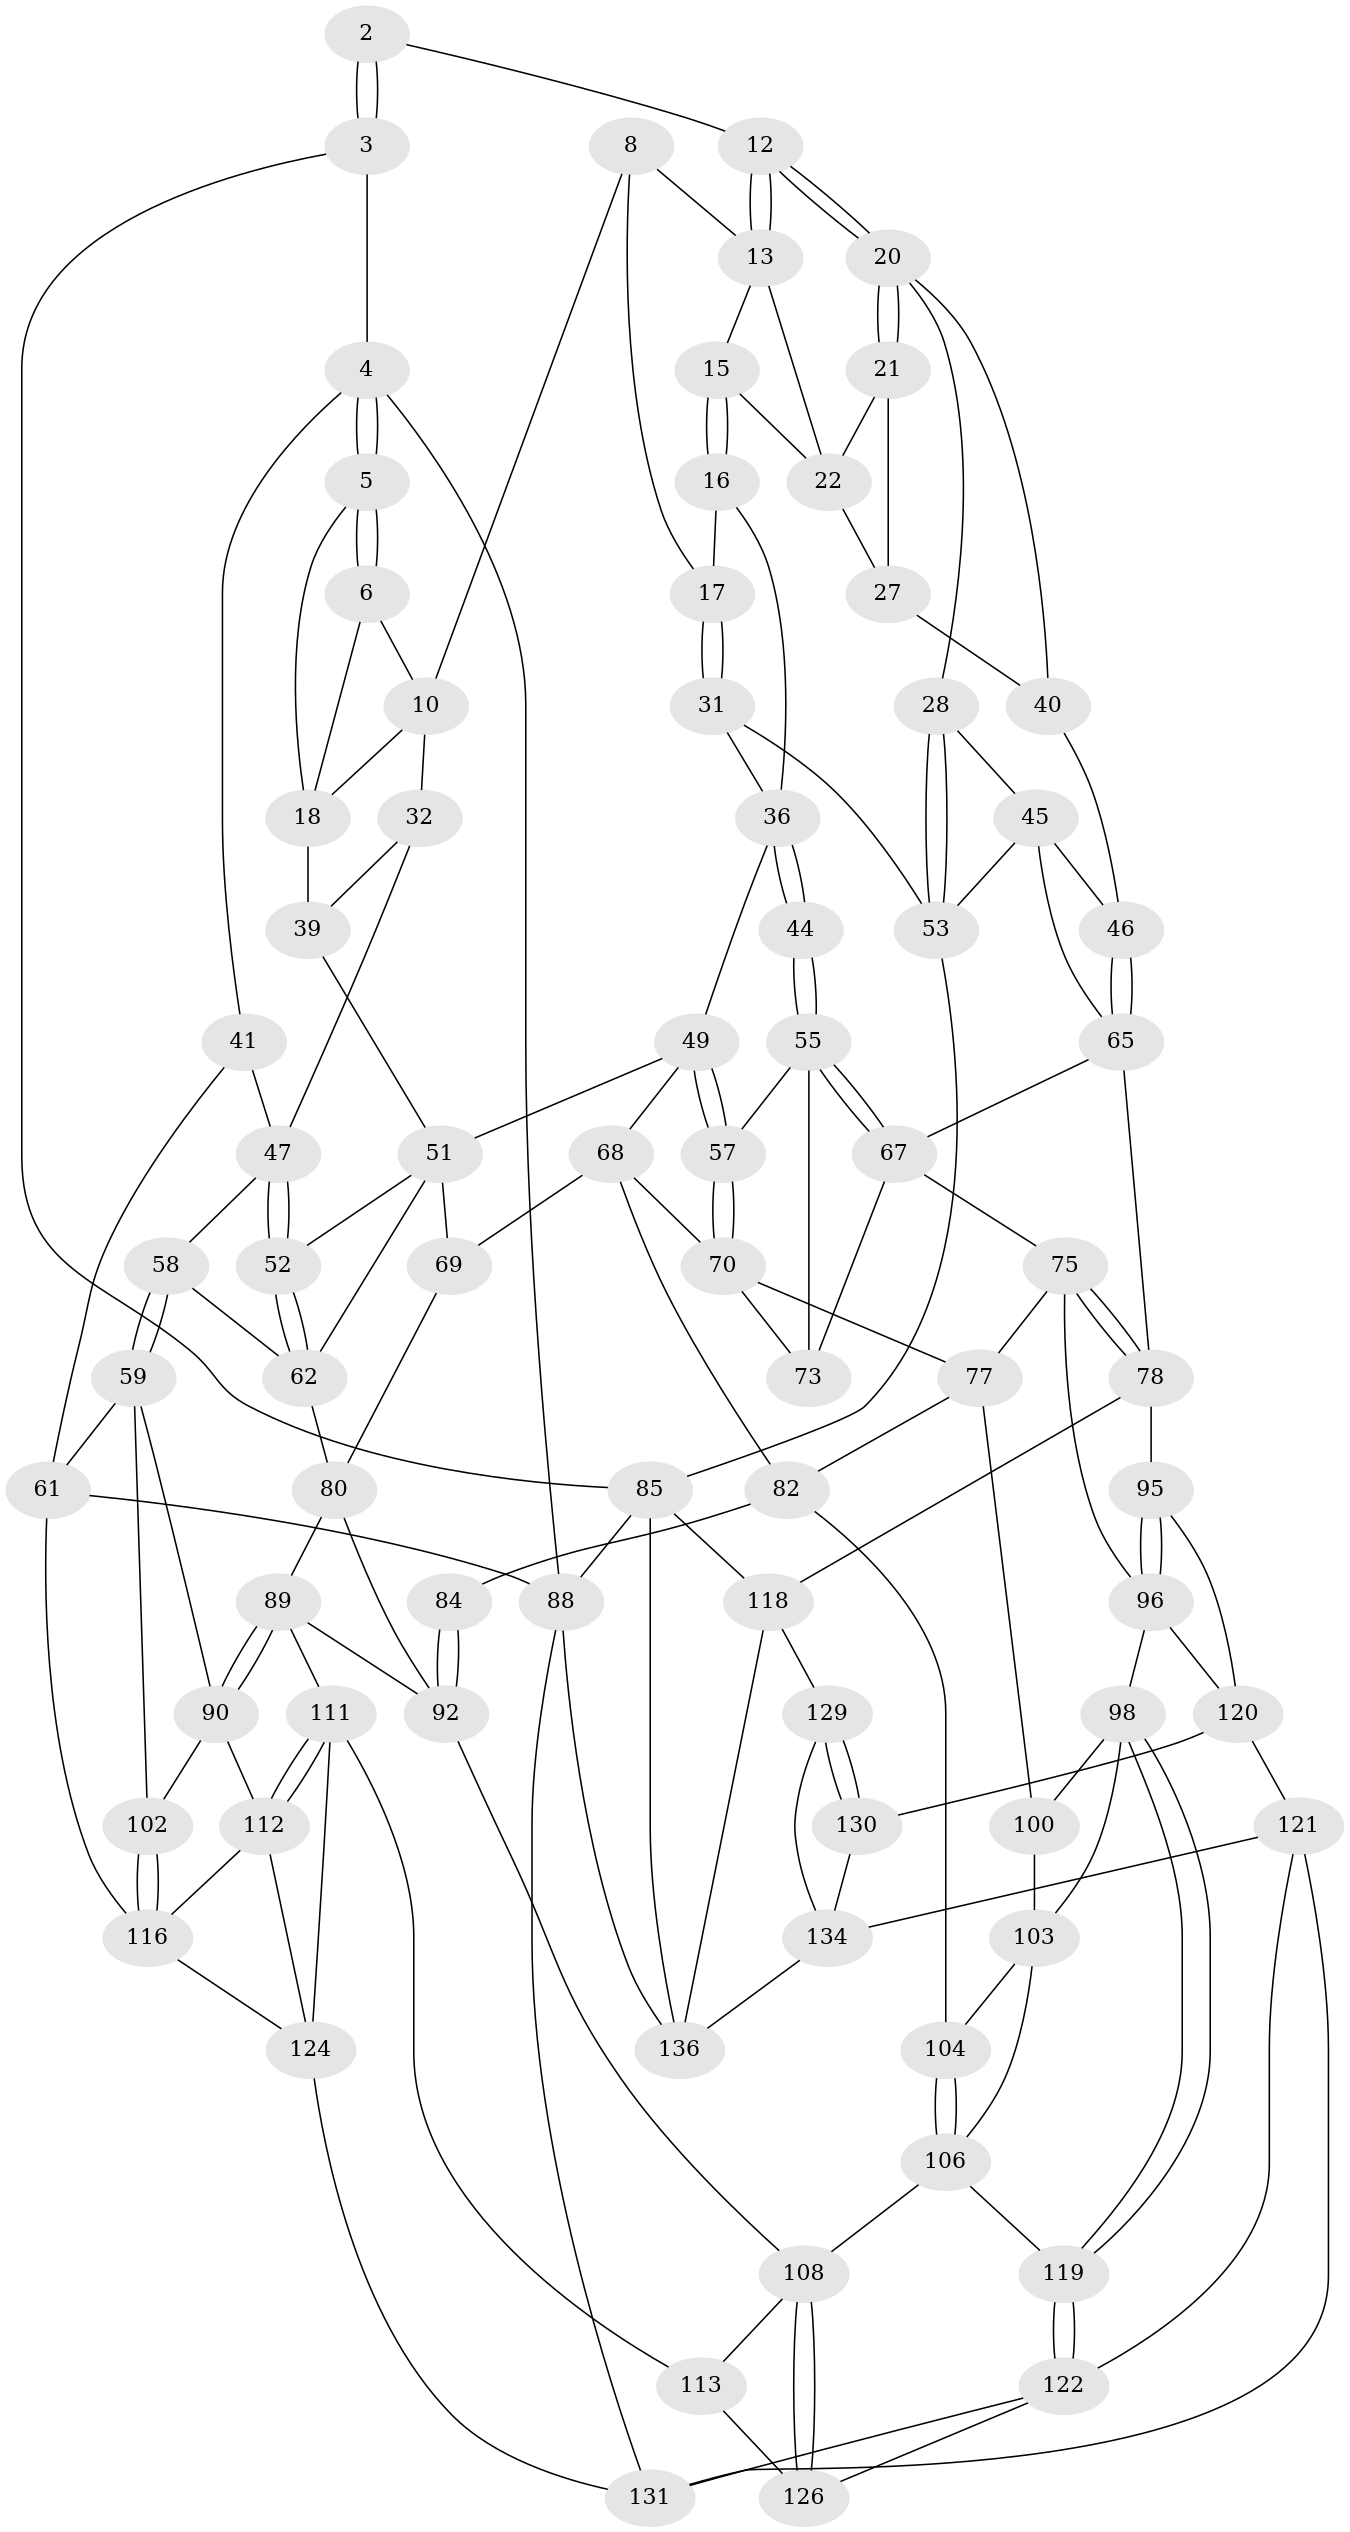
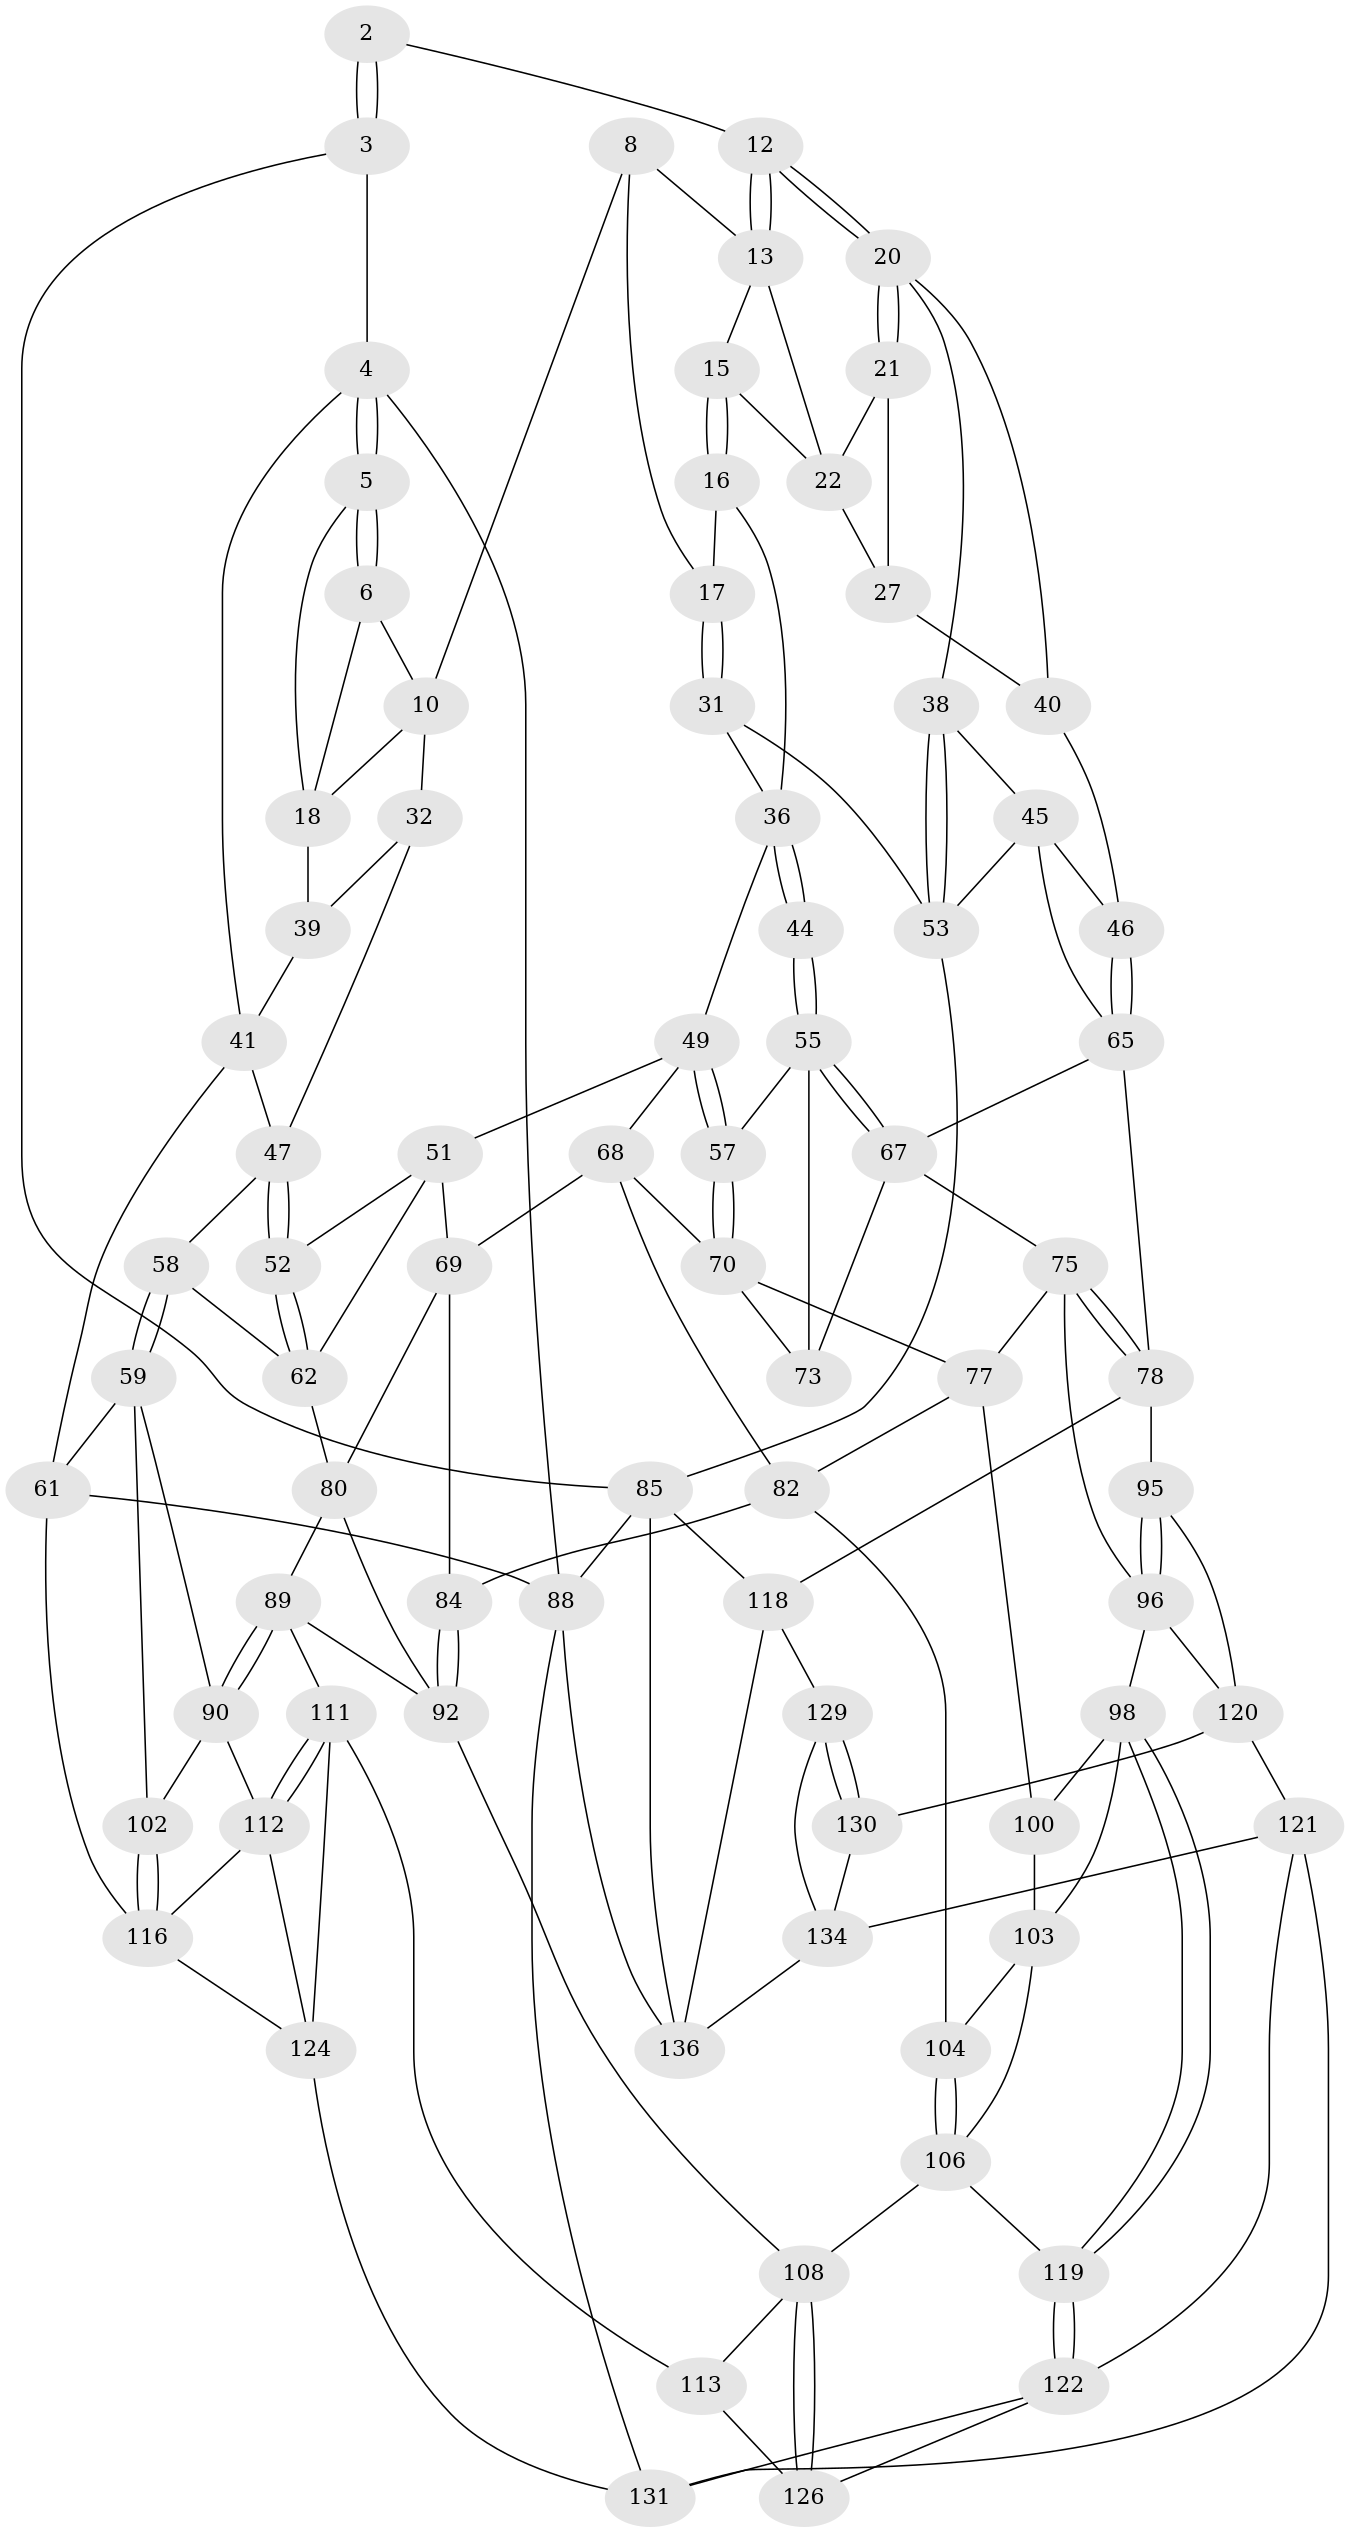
(936, 706) -> (936, 706)
(374, 1042) -> (276, 986)
none -> (450, 1434)
